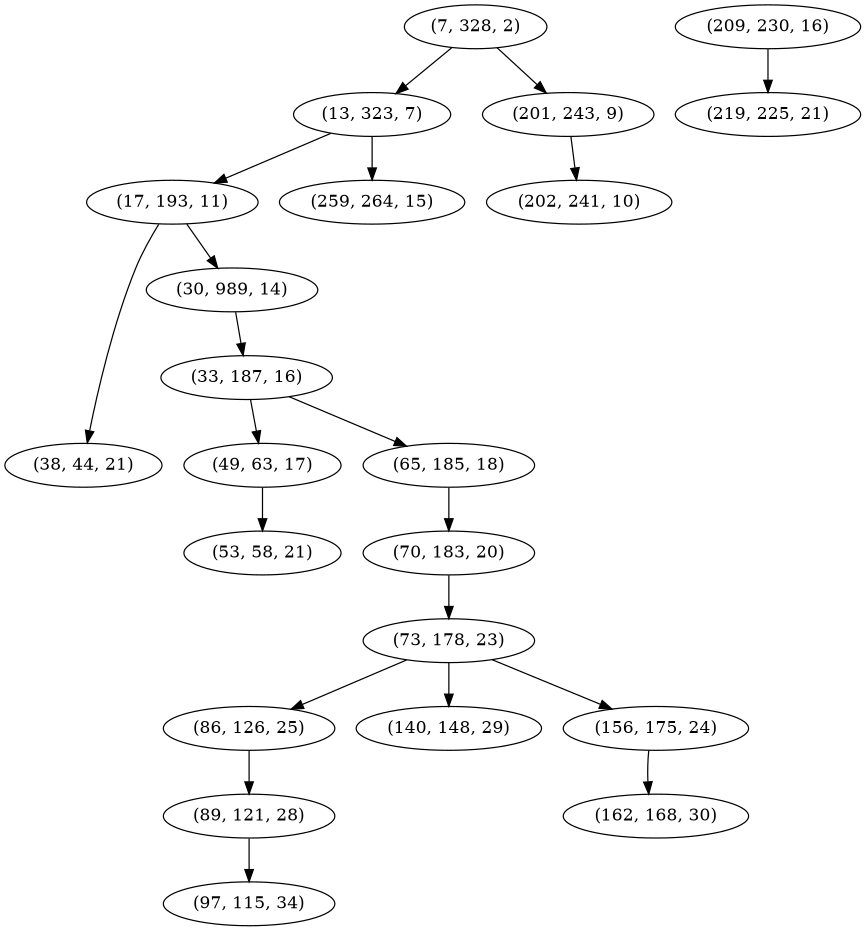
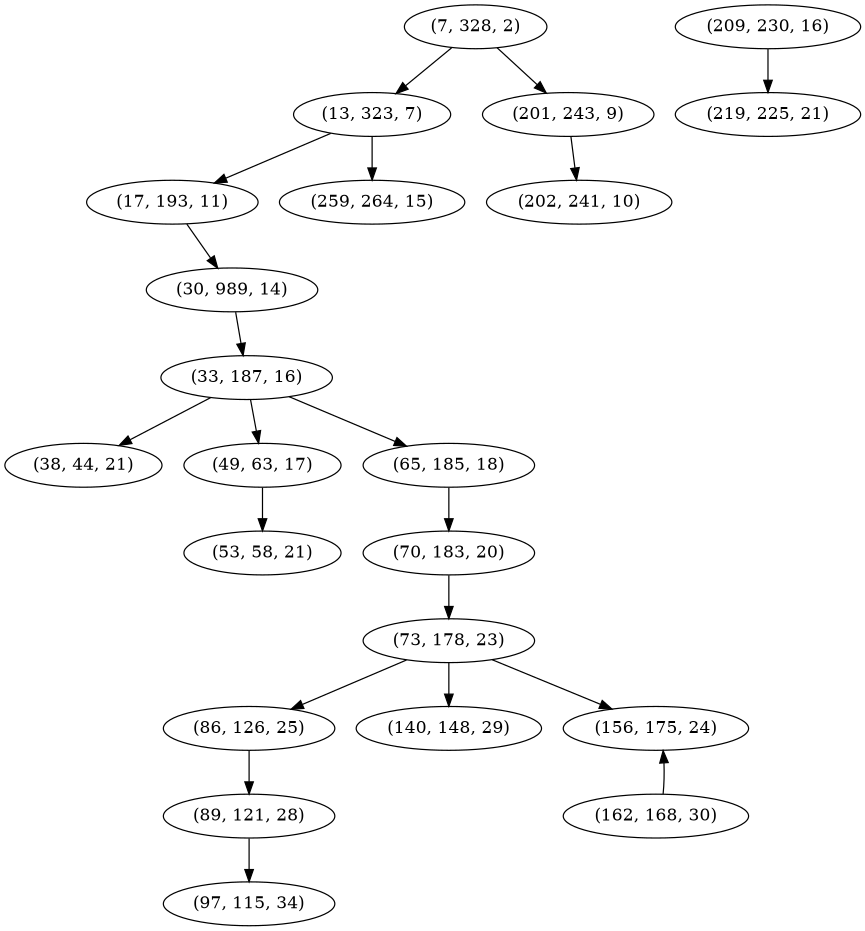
(116, 325) -> (170, 419)
(648, 766) -> (664, 778)
